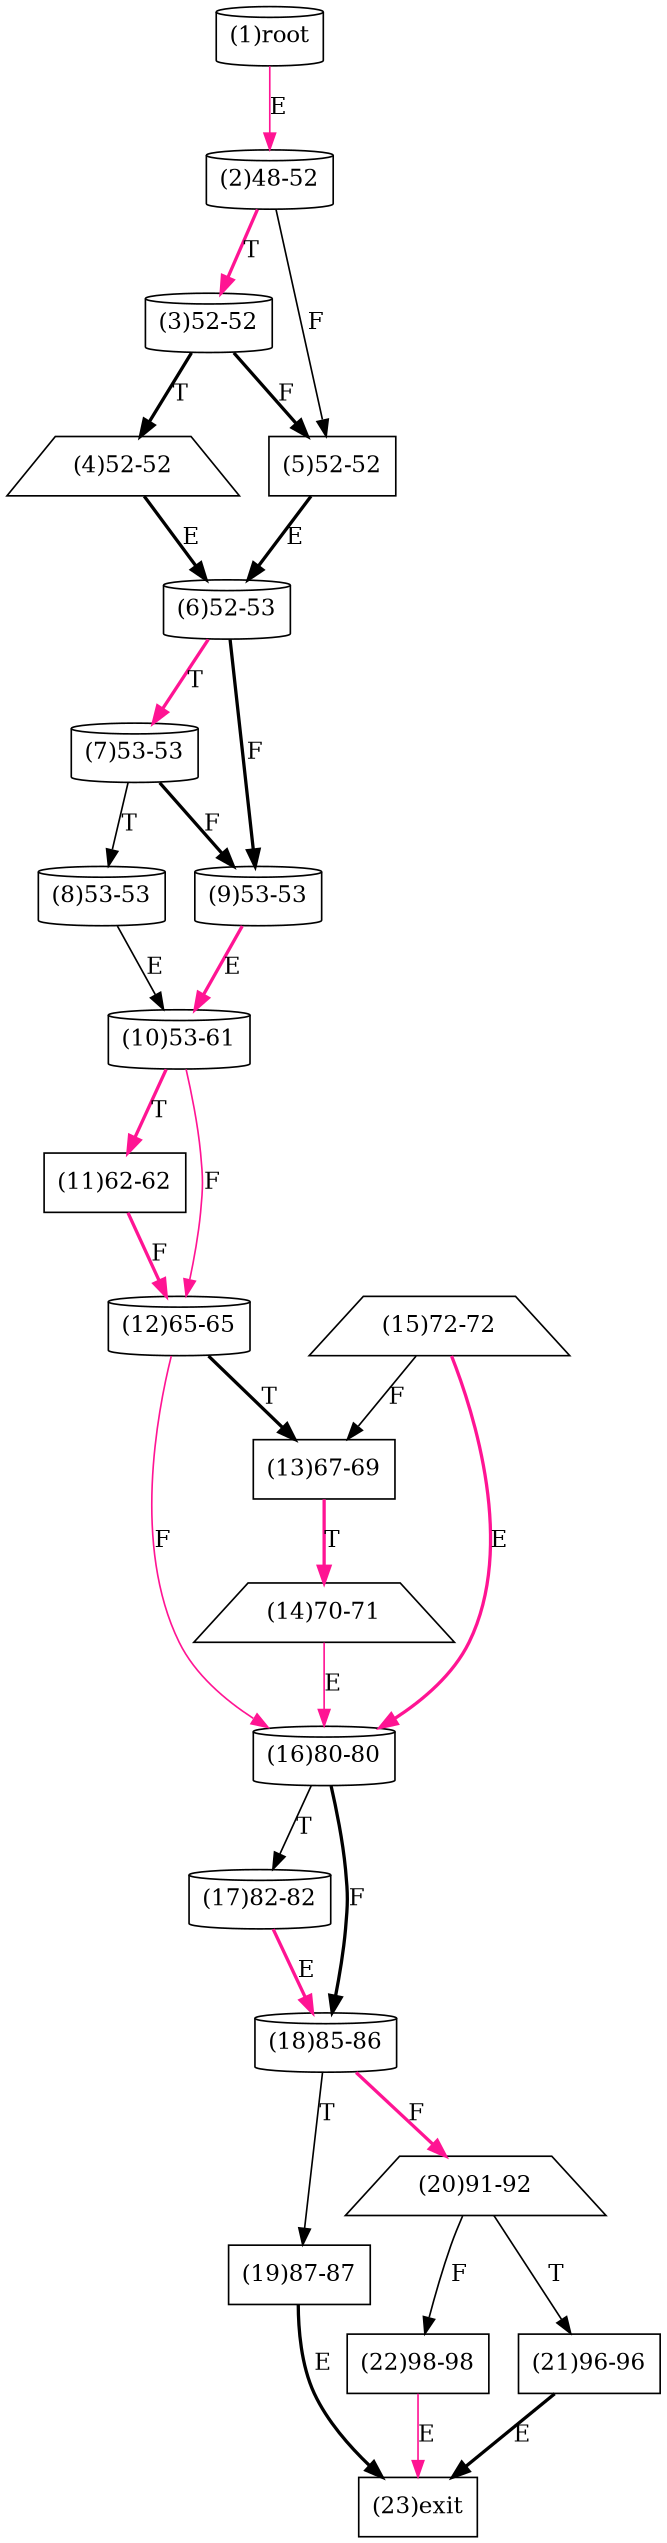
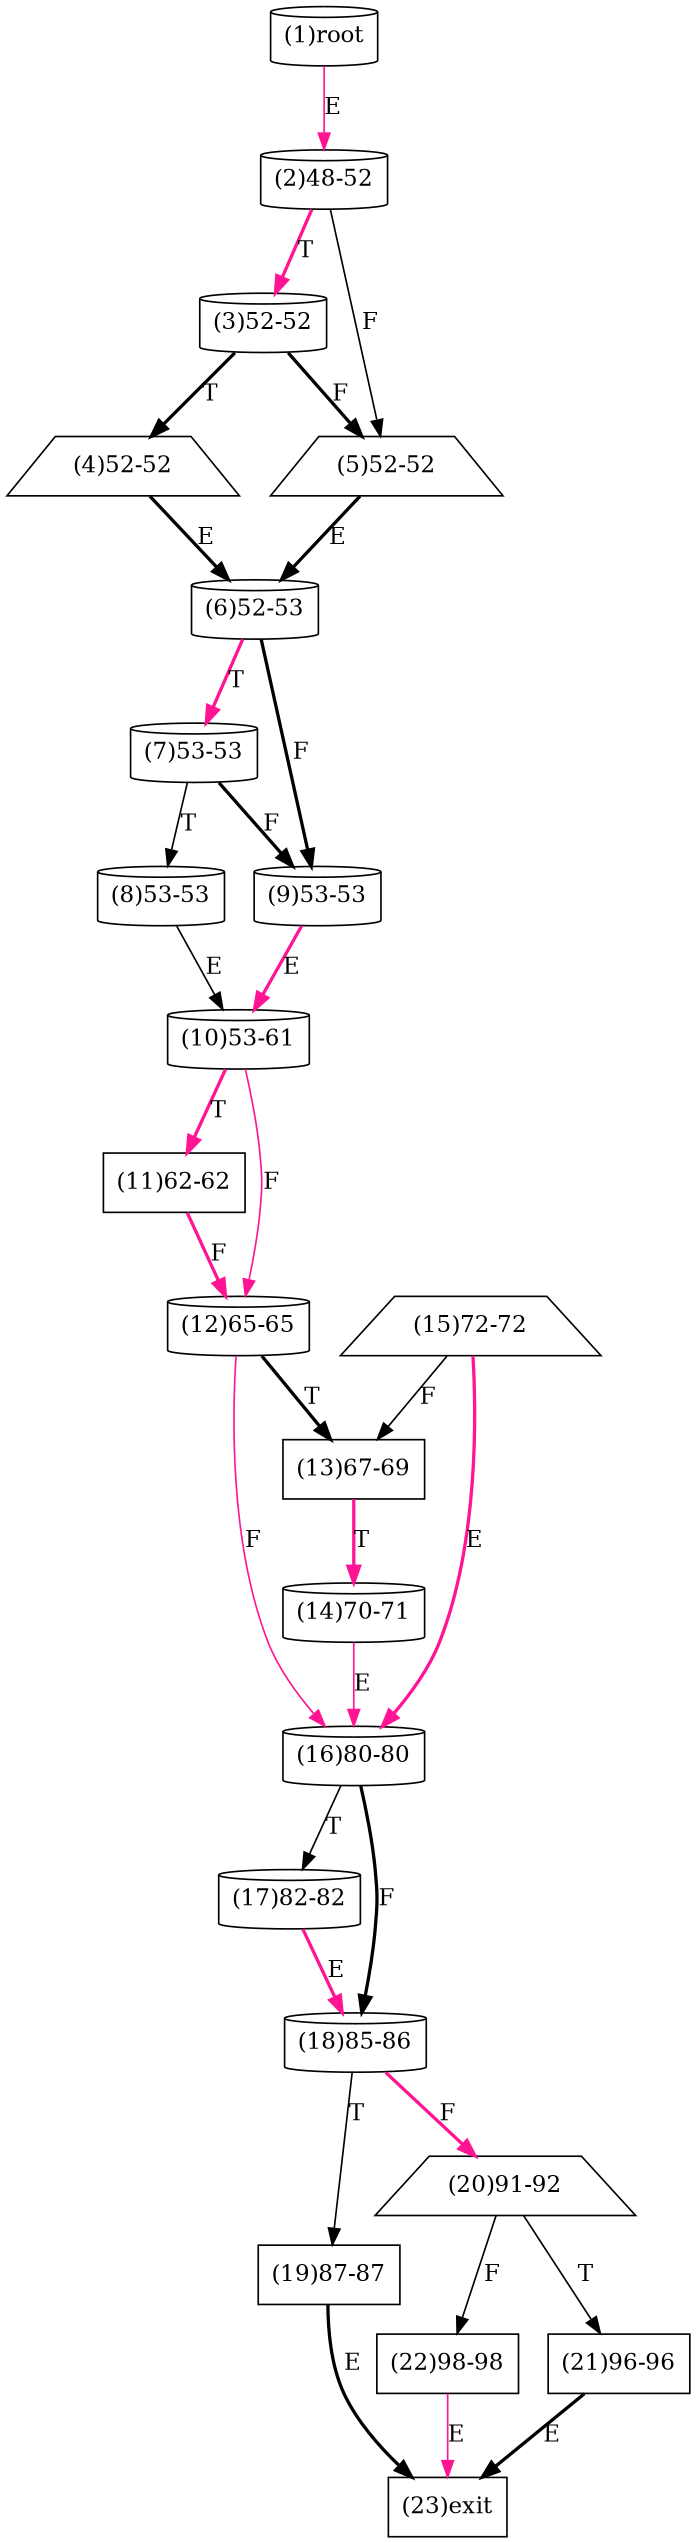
(332, 466) -> (387, 466)
(324, 1613) -> (354, 1613)
